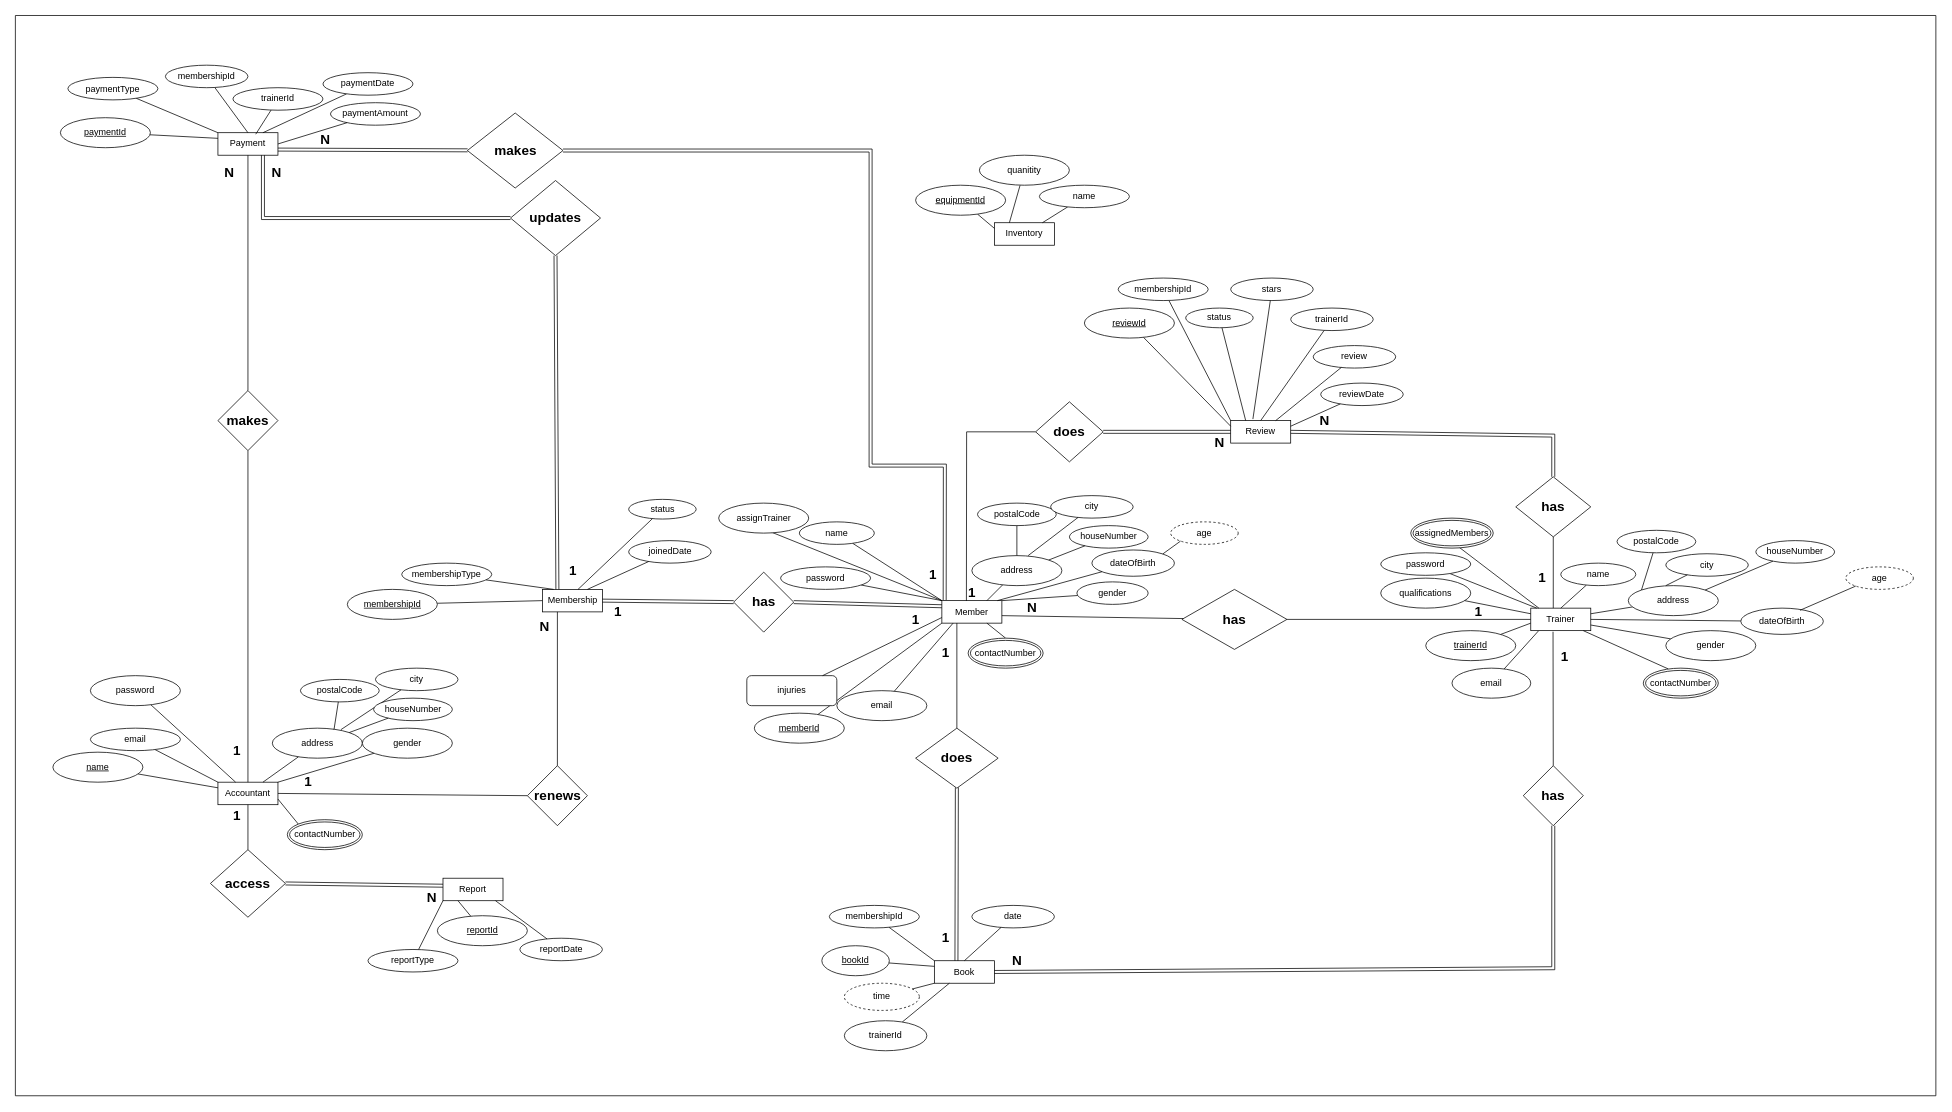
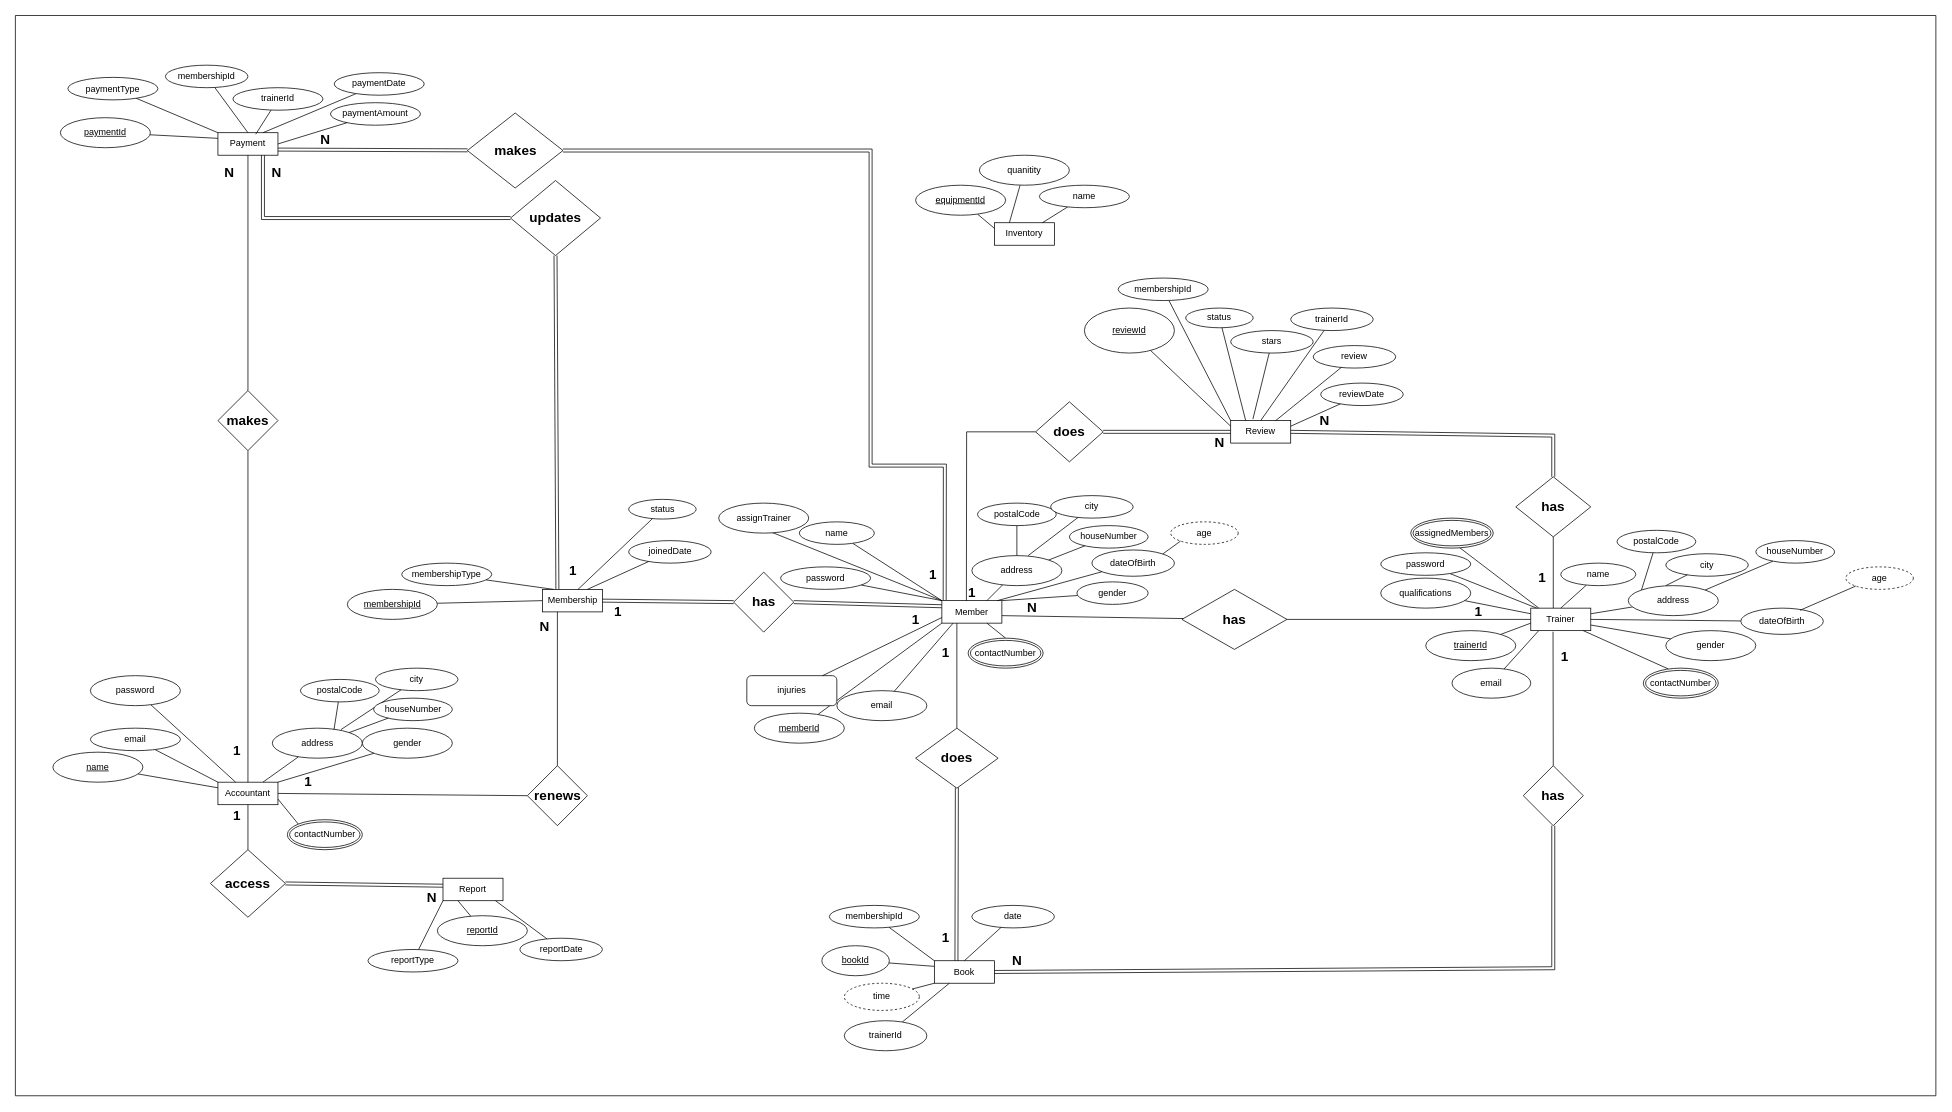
(368, 84) -> (379, 84)
(1272, 289) -> (1272, 342)
(1129, 323) -> (1129, 330)
